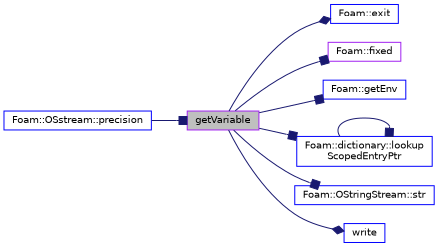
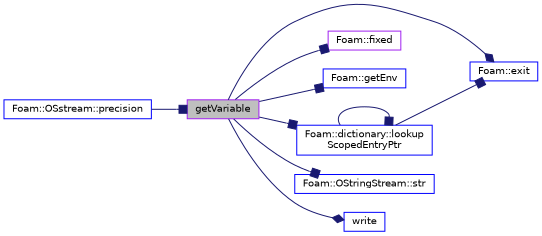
none -> (435, 105)
